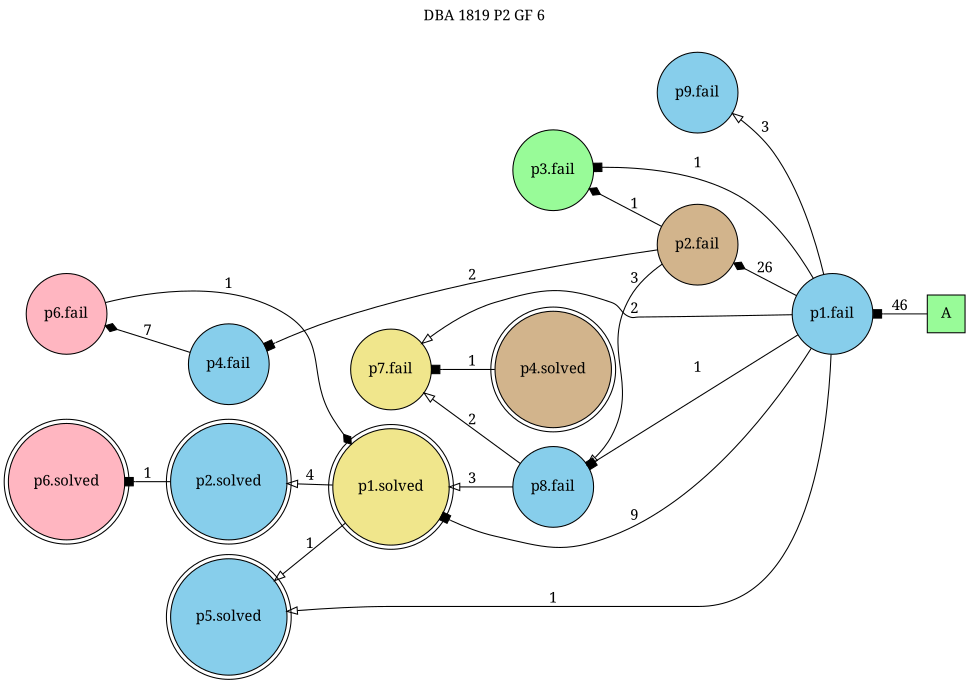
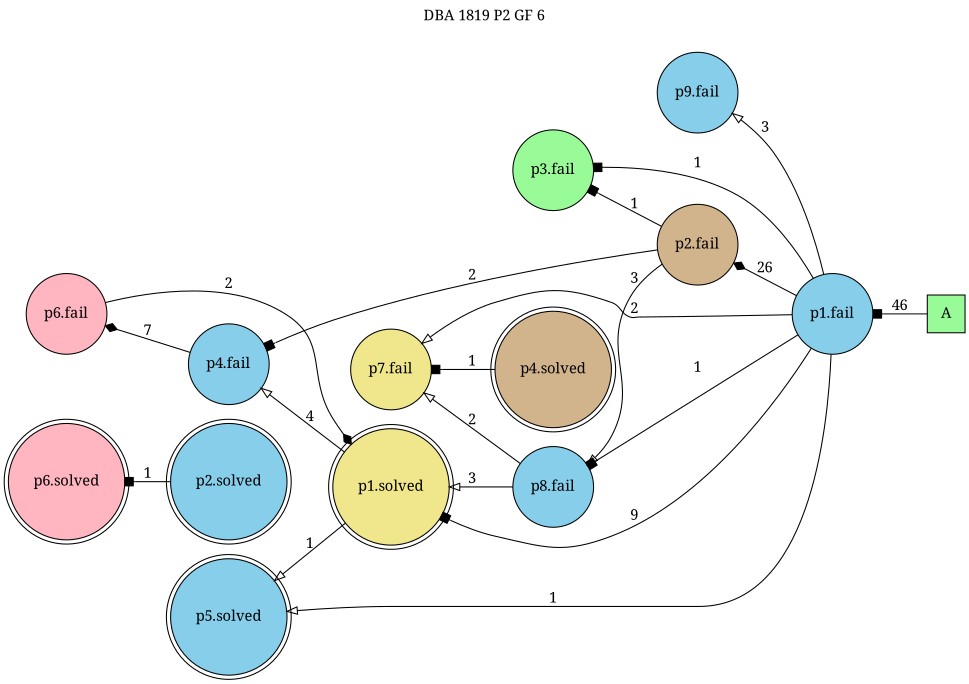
(630, 210) -> (630, 210)
(229, 284) -> (229, 284)
(315, 484) -> (307, 423)
